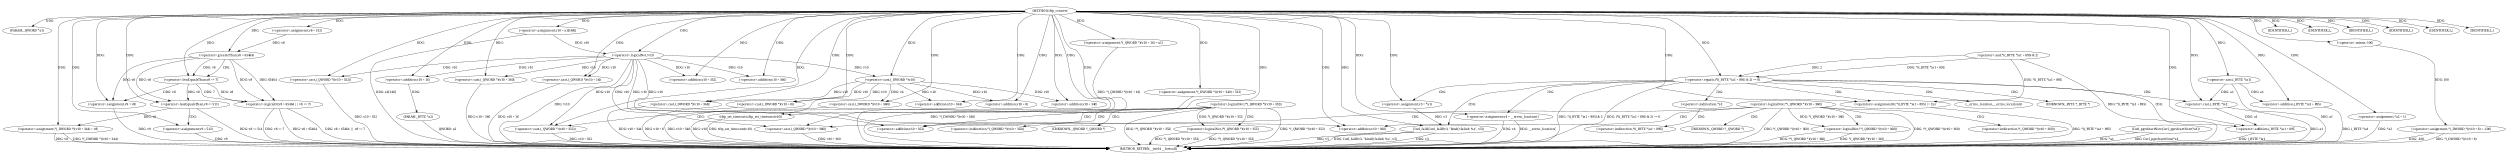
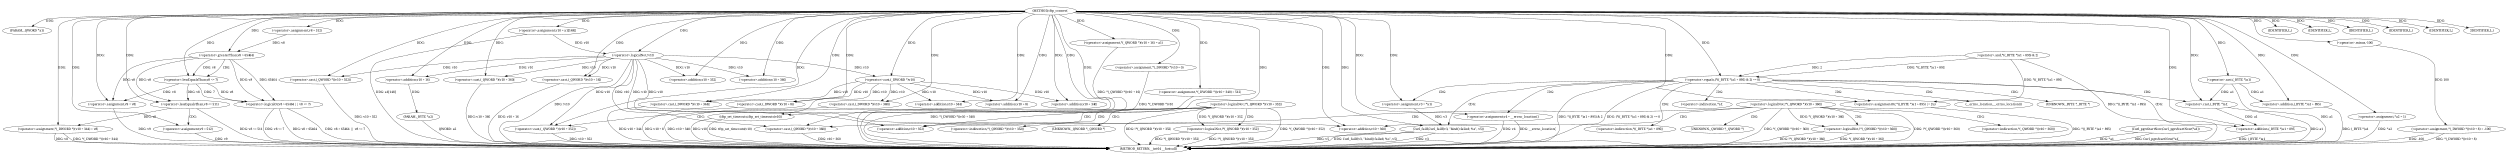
none -> (1150, 68)
(897, 92) -> (897, 92)
(1686, 122) -> (1663, 99)
